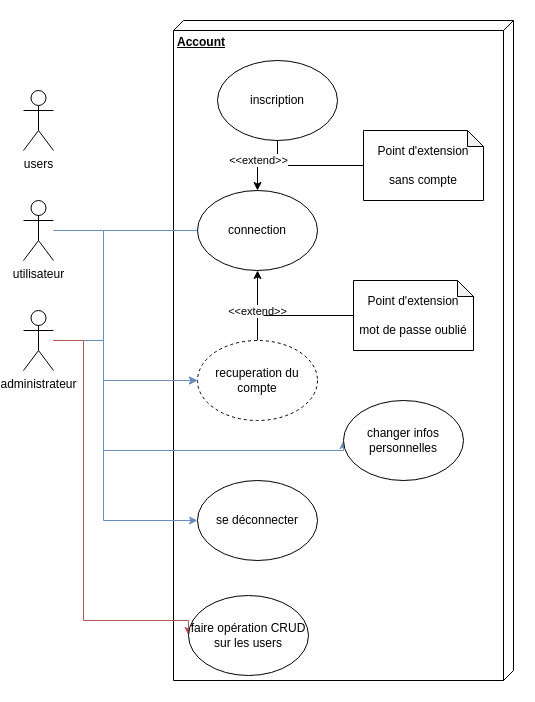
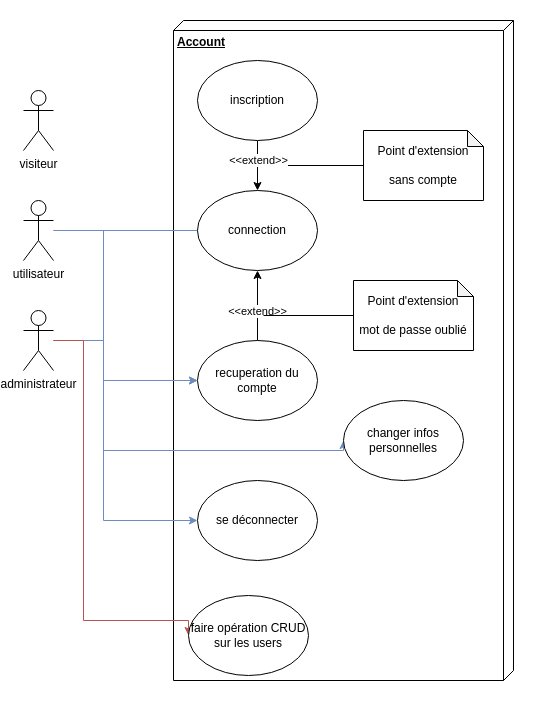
(278, 101) -> (258, 101)
(39, 165) -> (39, 165)
(258, 381) -> (258, 381)
